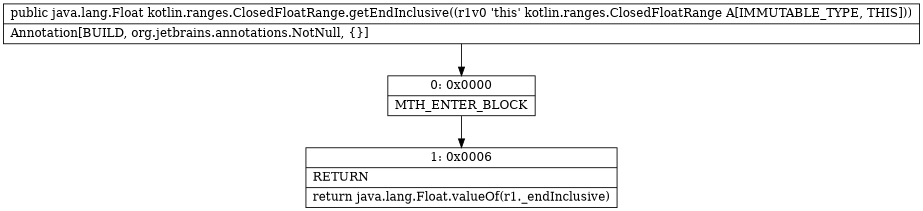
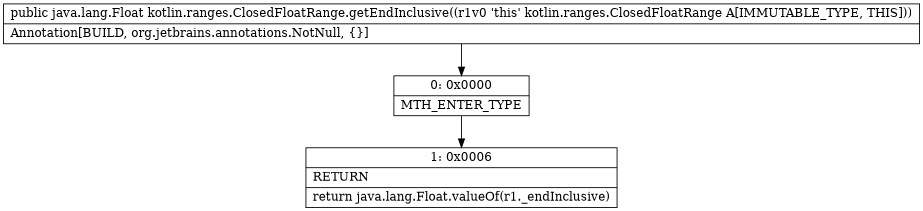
(462, 105) -> (462, 105)
